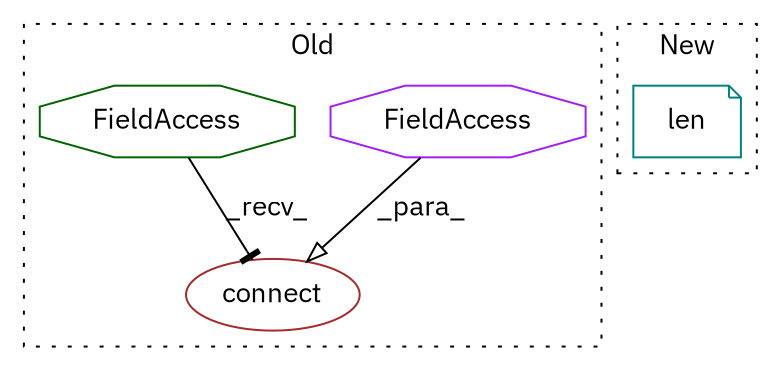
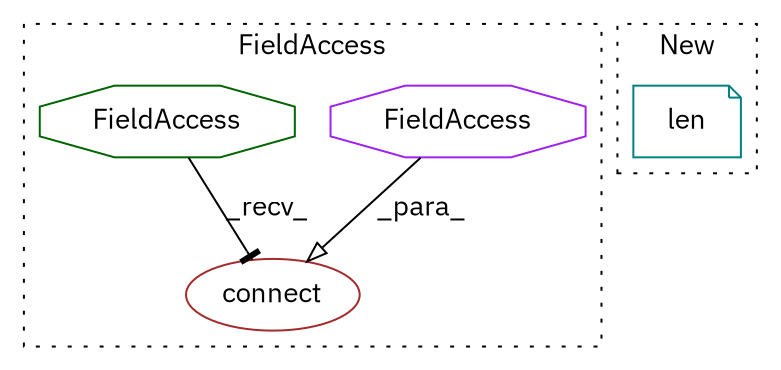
(313, 47) -> (313, 47)
